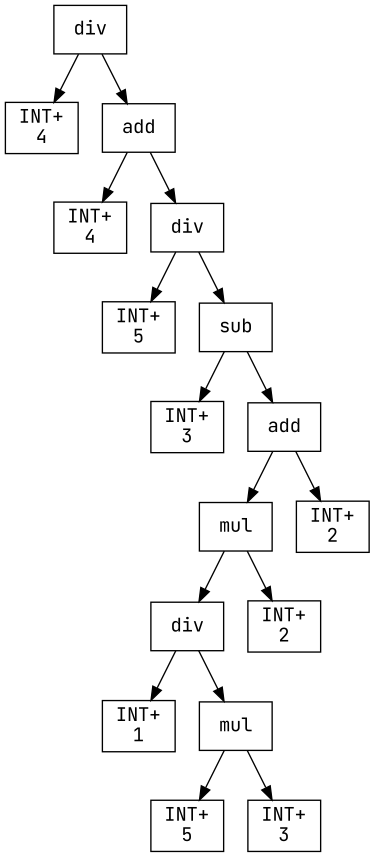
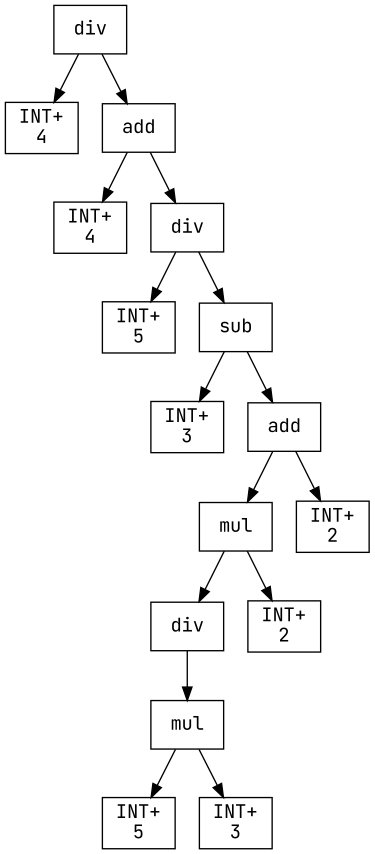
(139, 726) -> none
